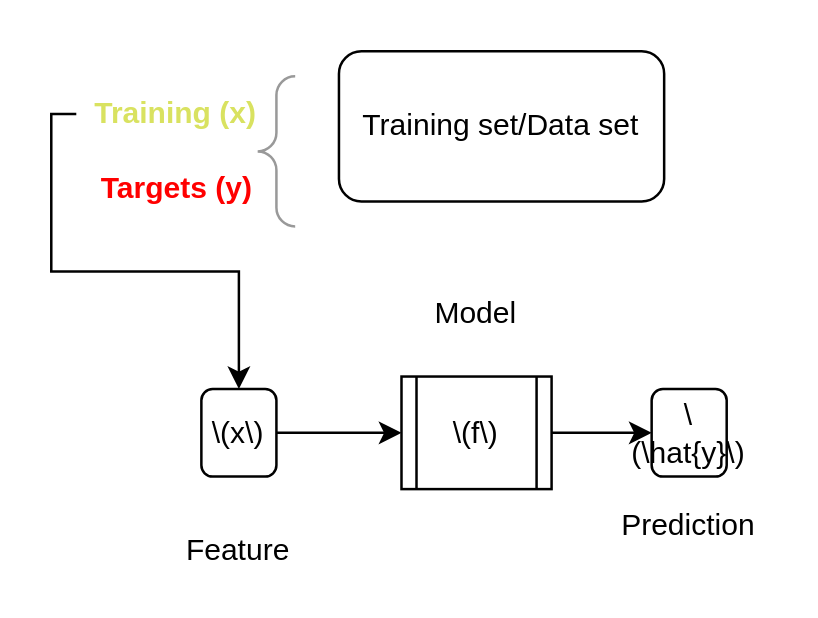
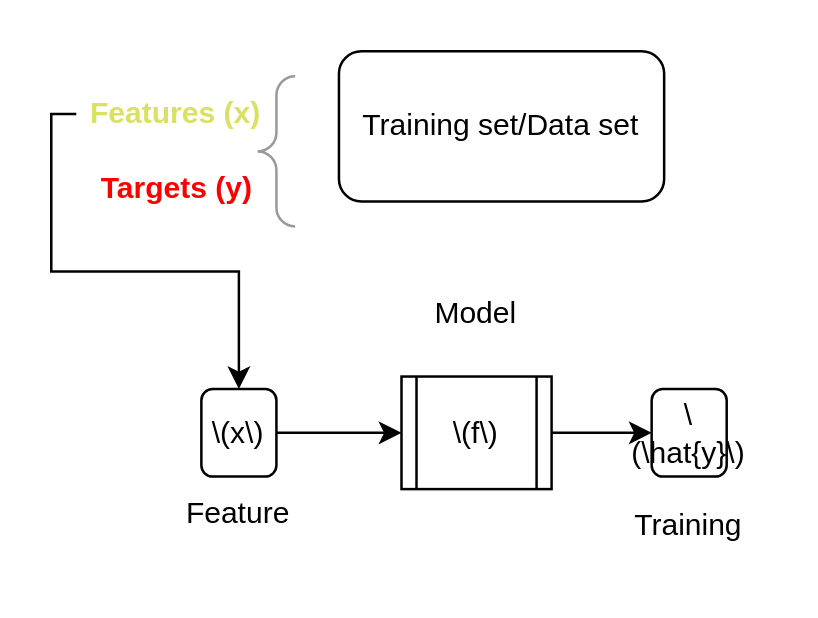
(176, 114) -> (176, 114)
(689, 526) -> (689, 526)
(239, 551) -> (239, 514)
